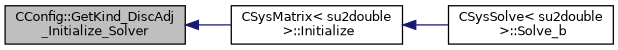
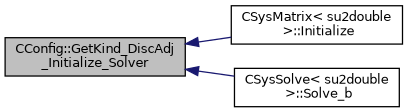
(432, 25) -> (216, 74)
